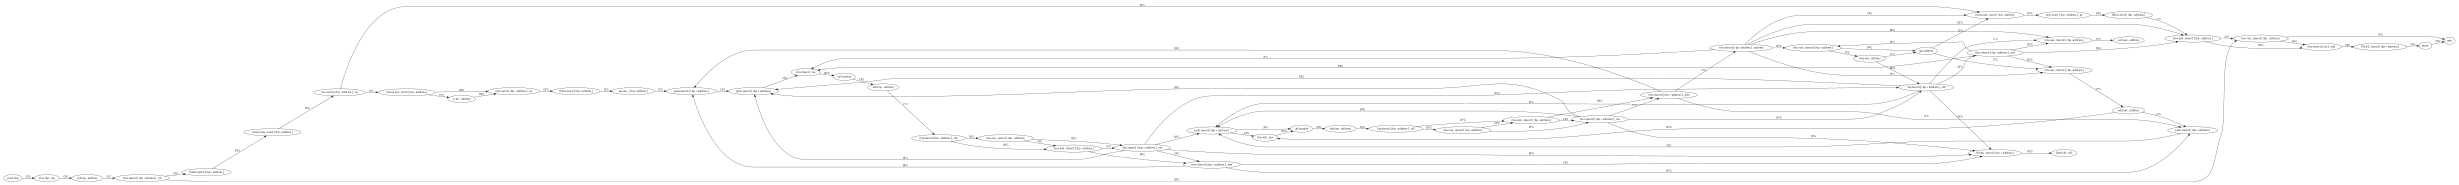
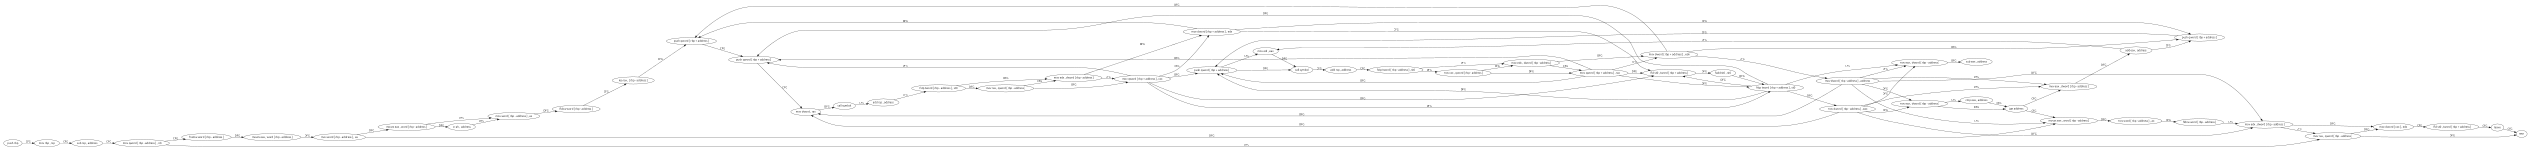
(1897, 72) -> (1747, 80)
